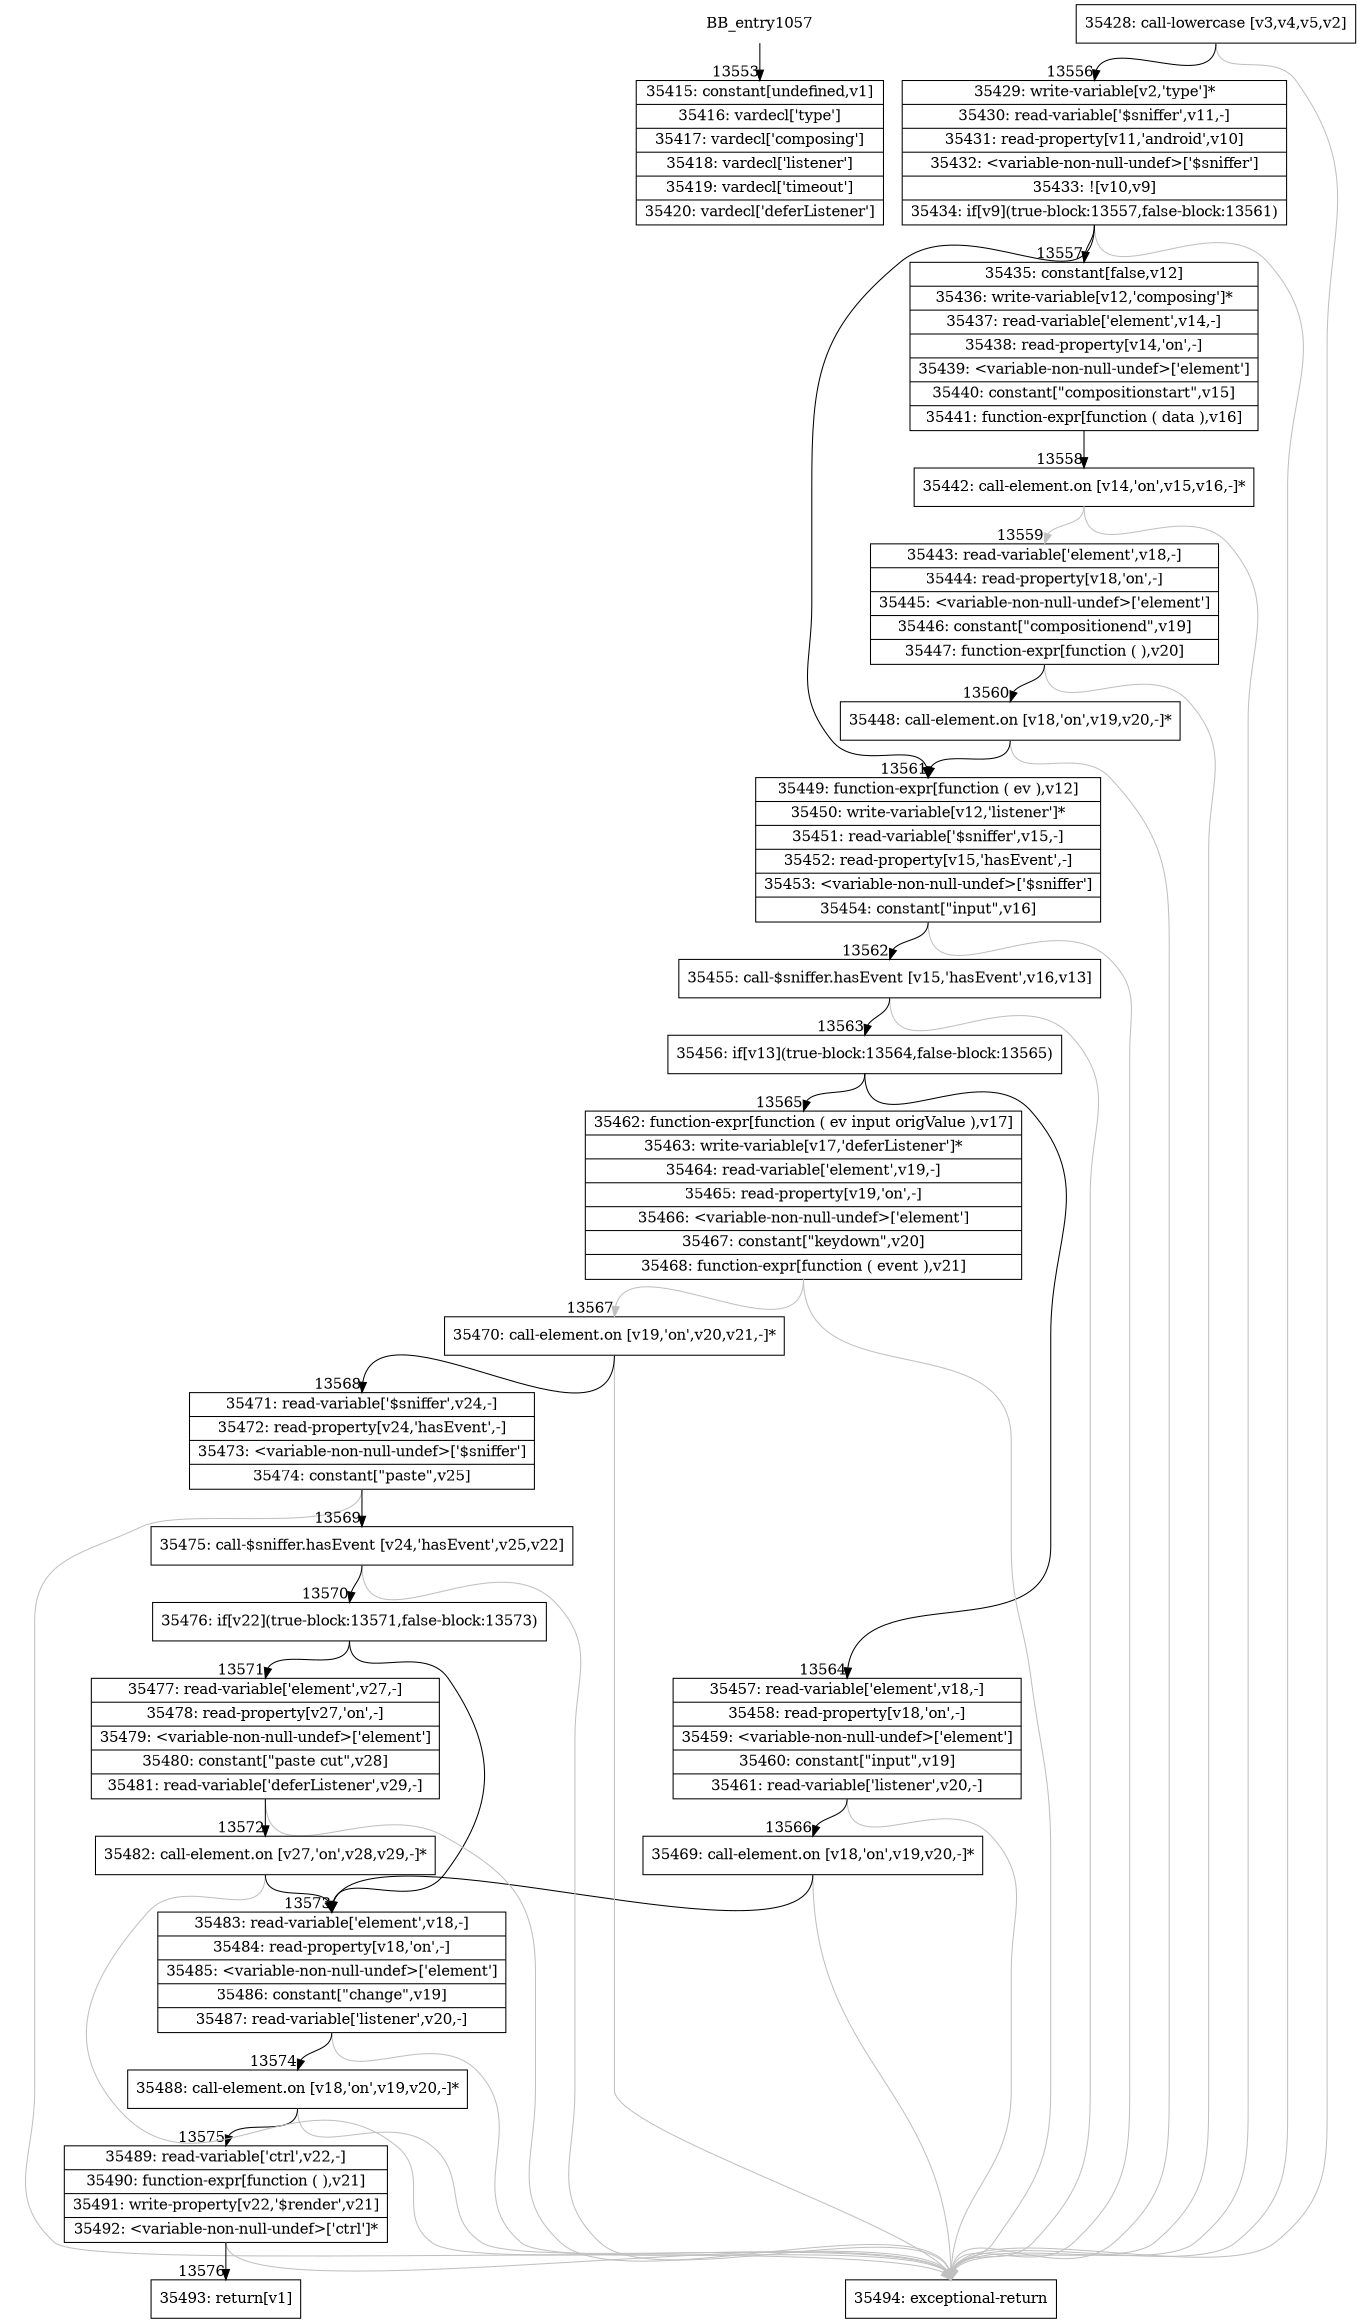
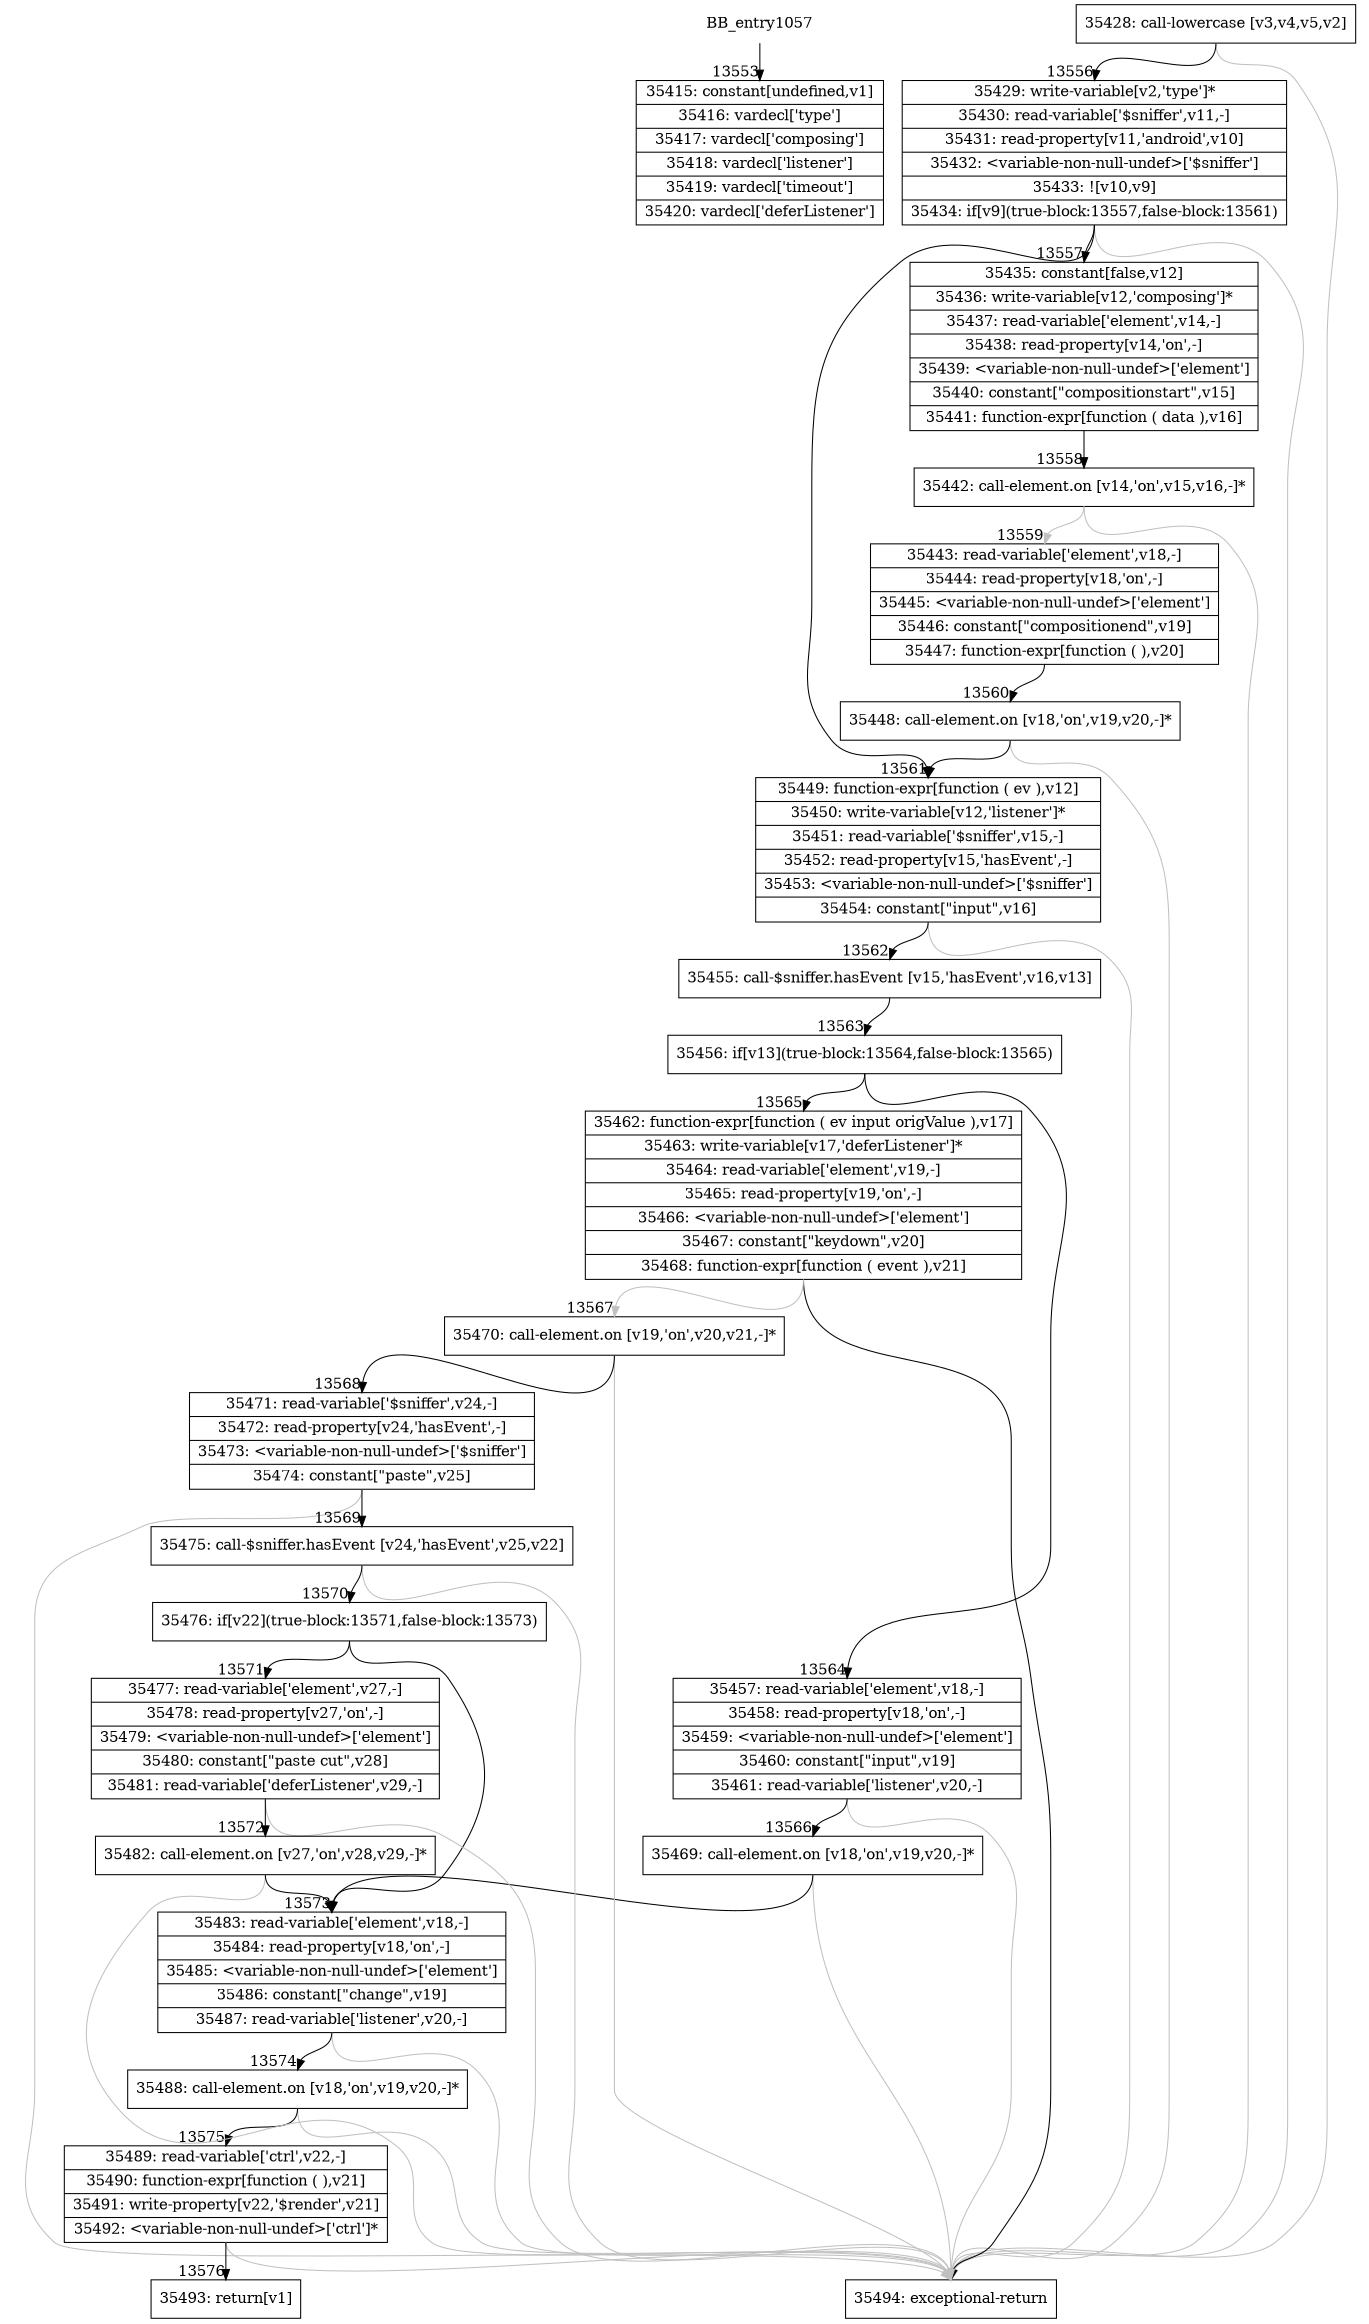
(1209, 1496) -> none
(1090, 1583) -> none
(1038, 1728) -> (1038, 1728)
